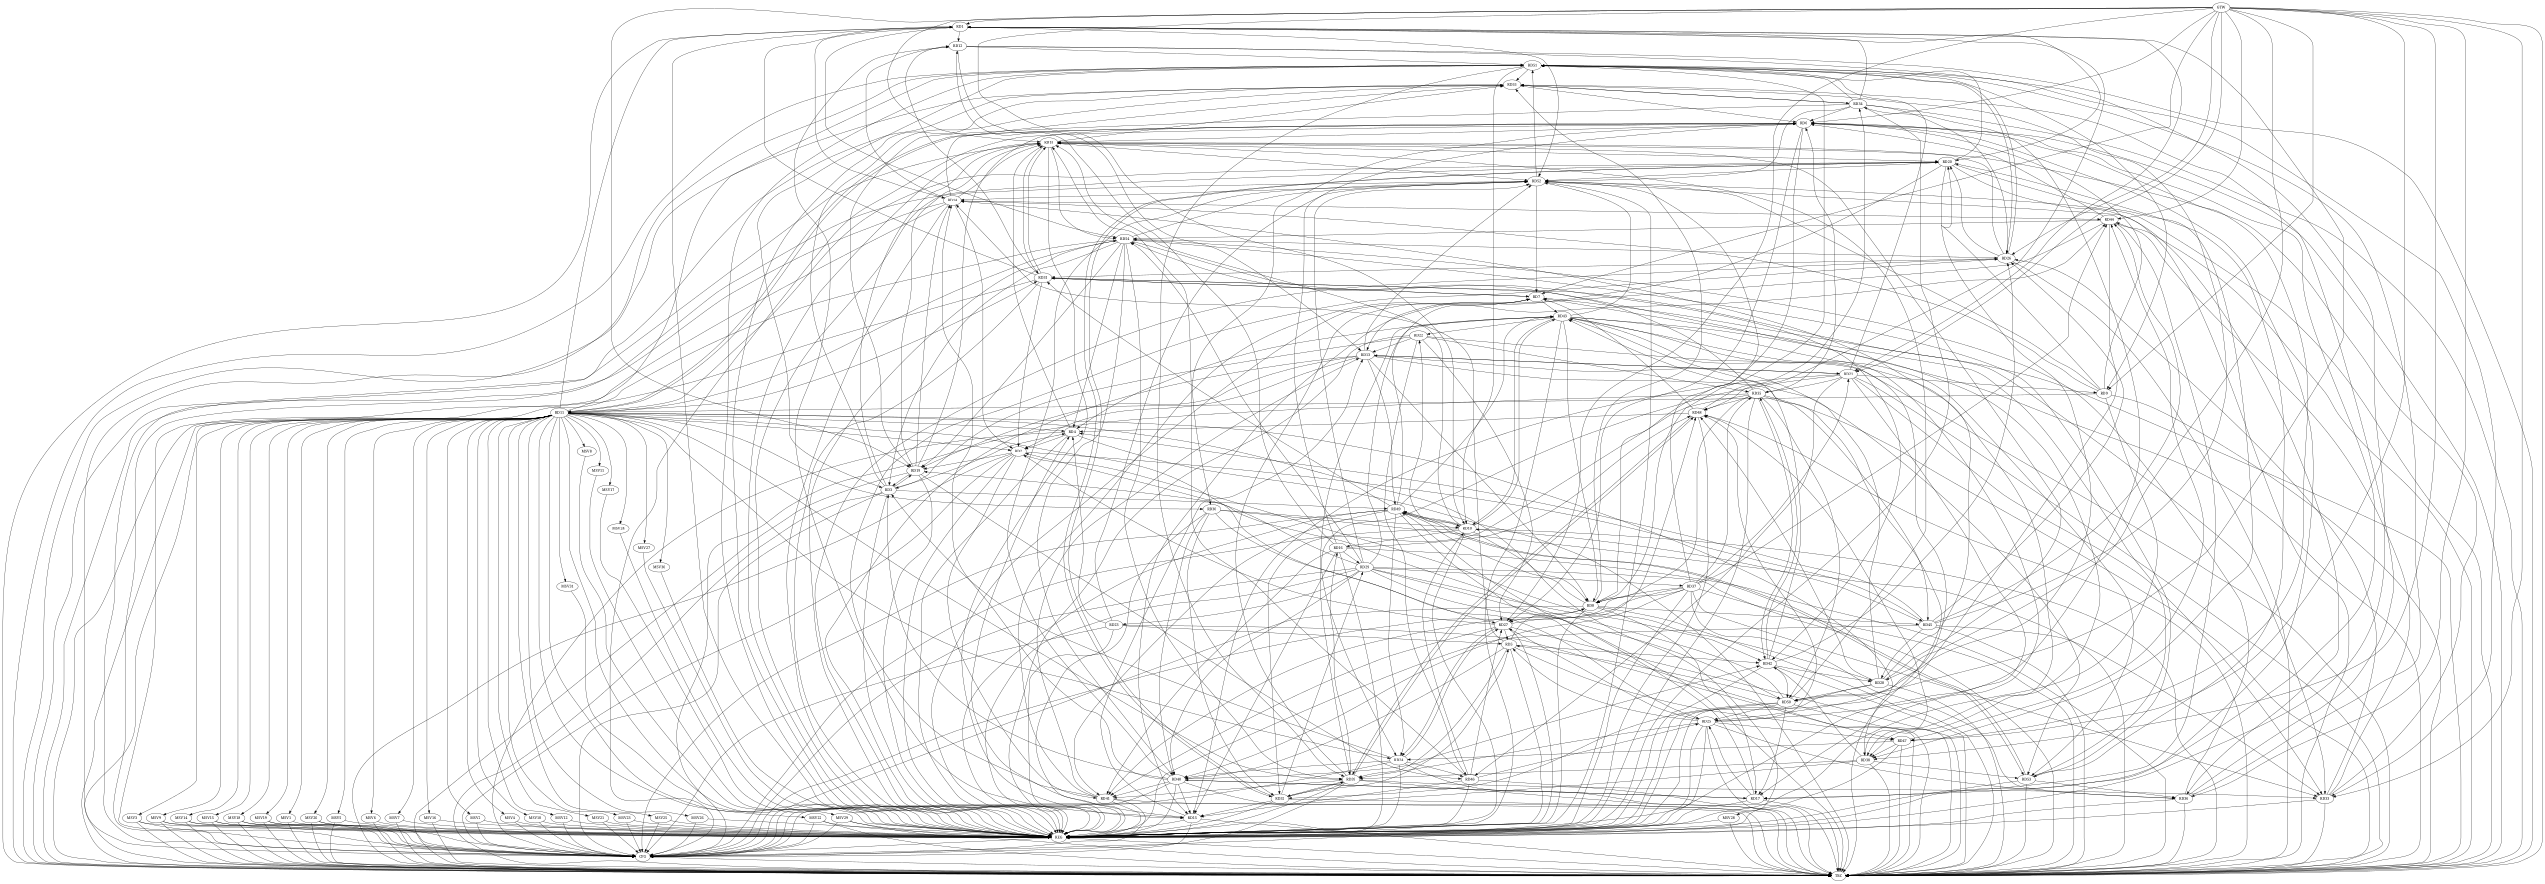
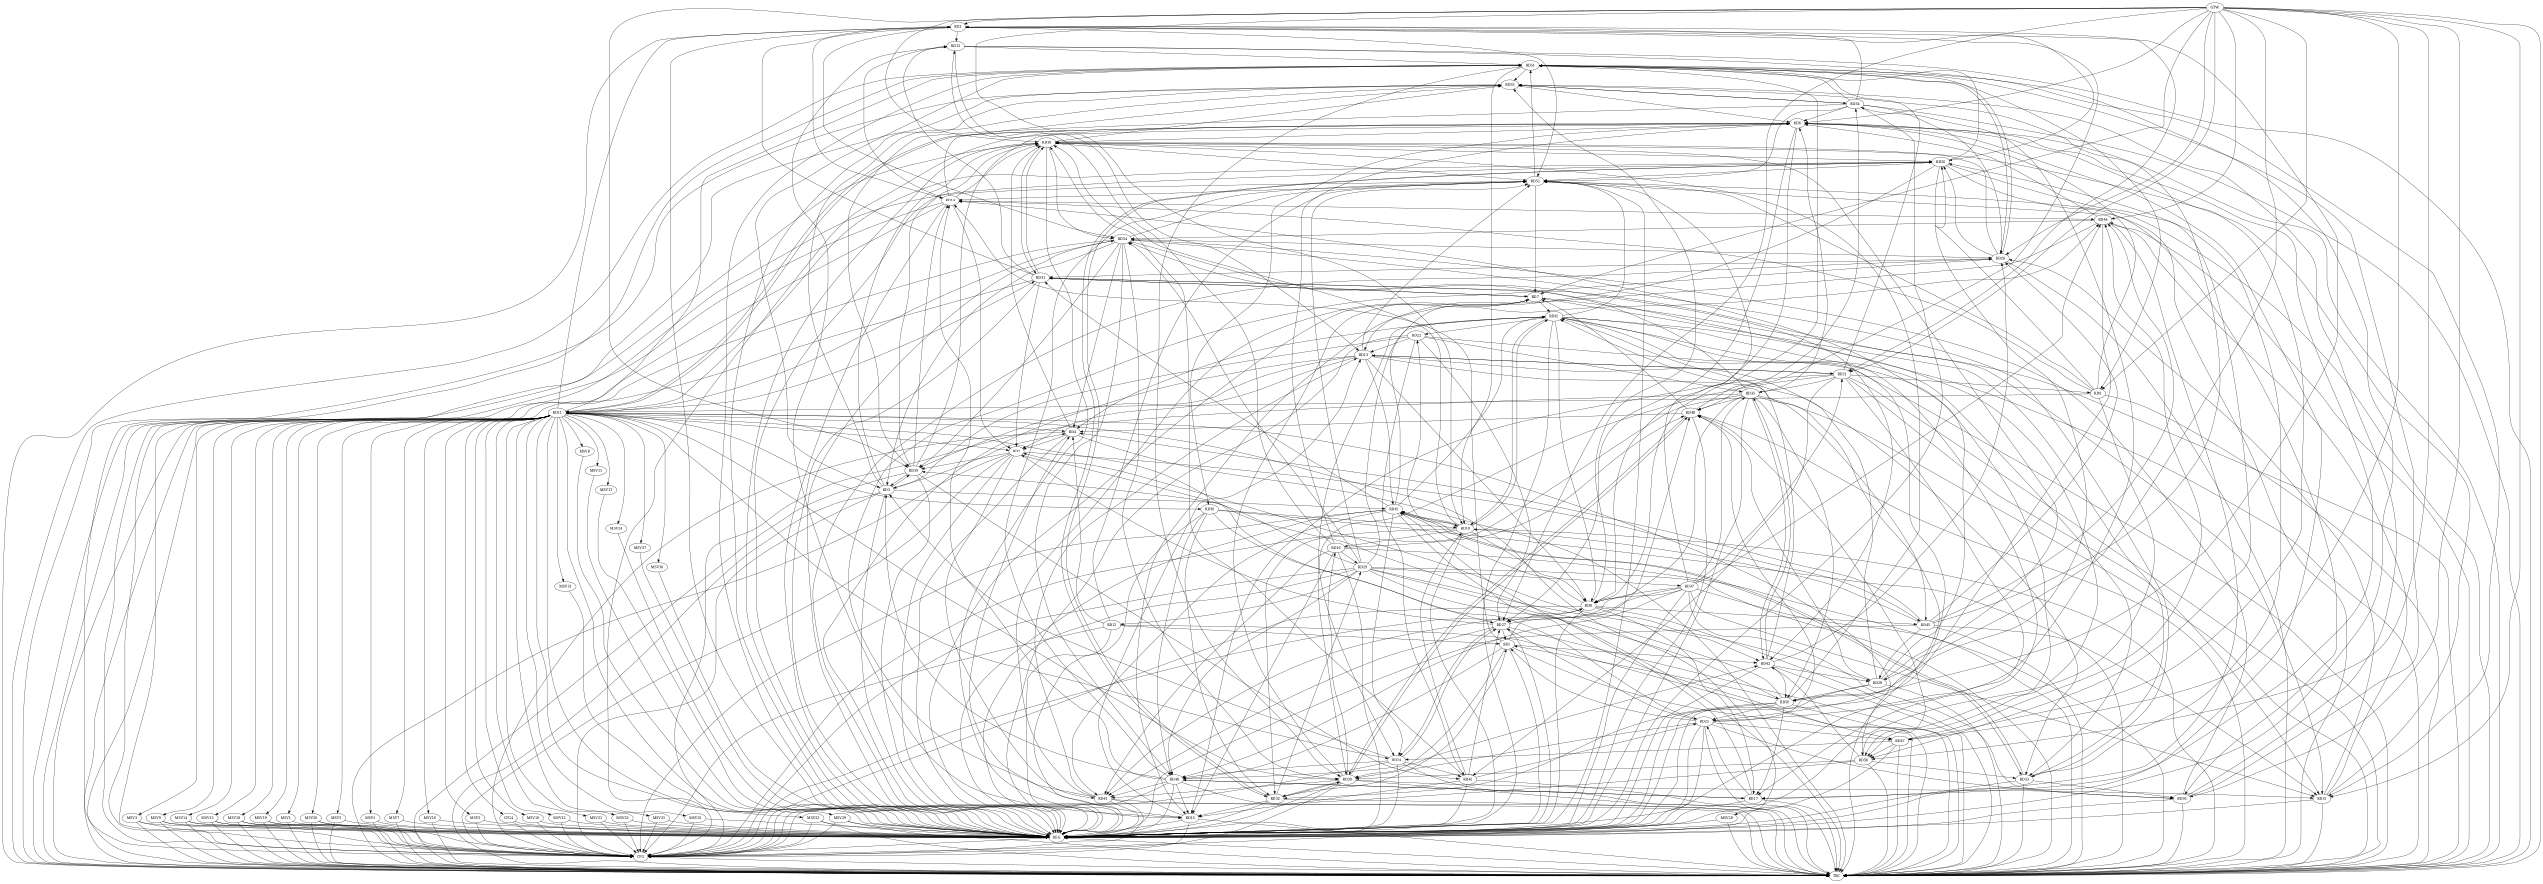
(510, 818) -> (509, 818)
